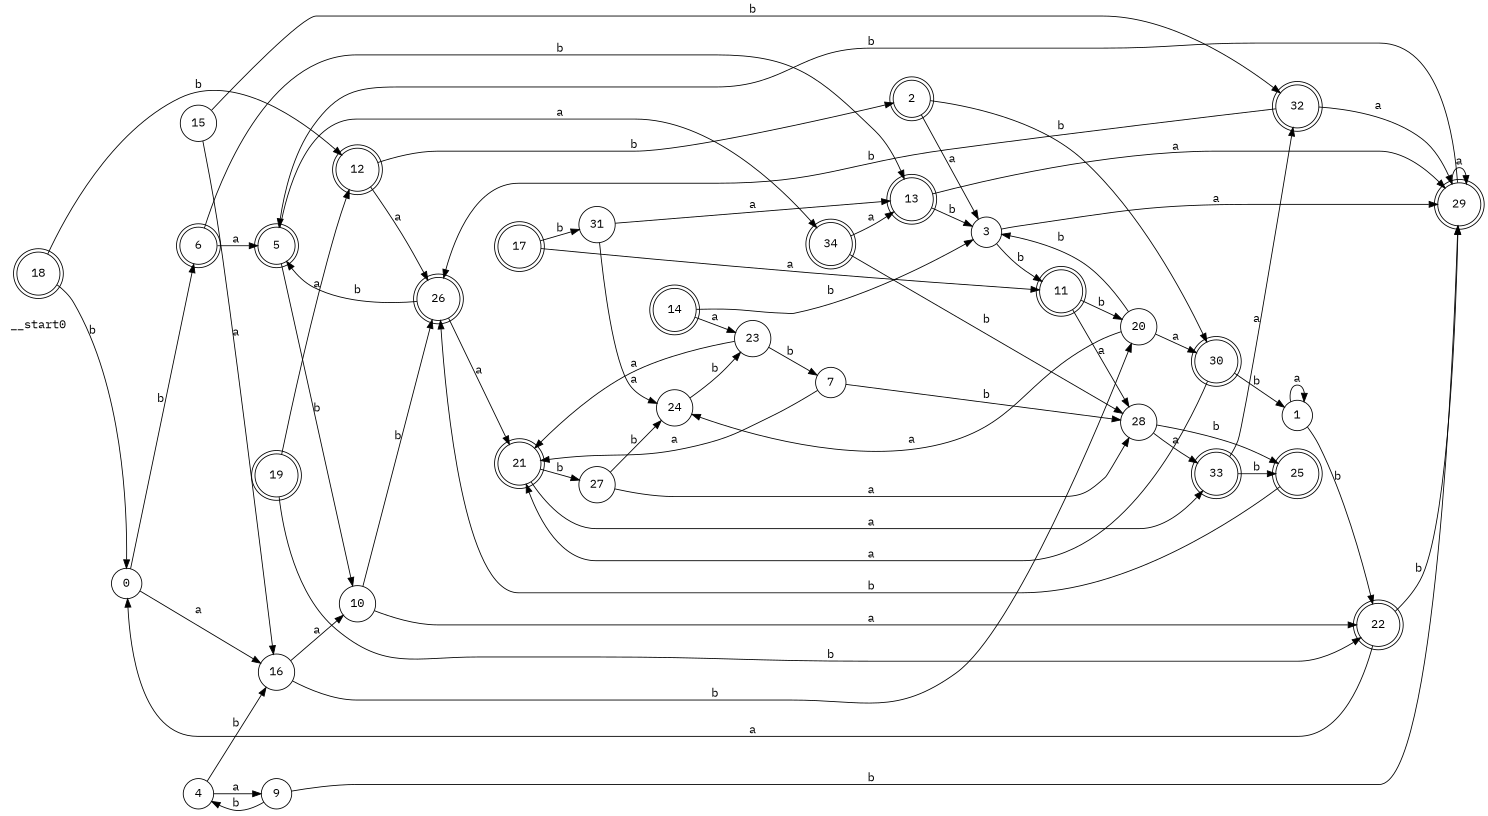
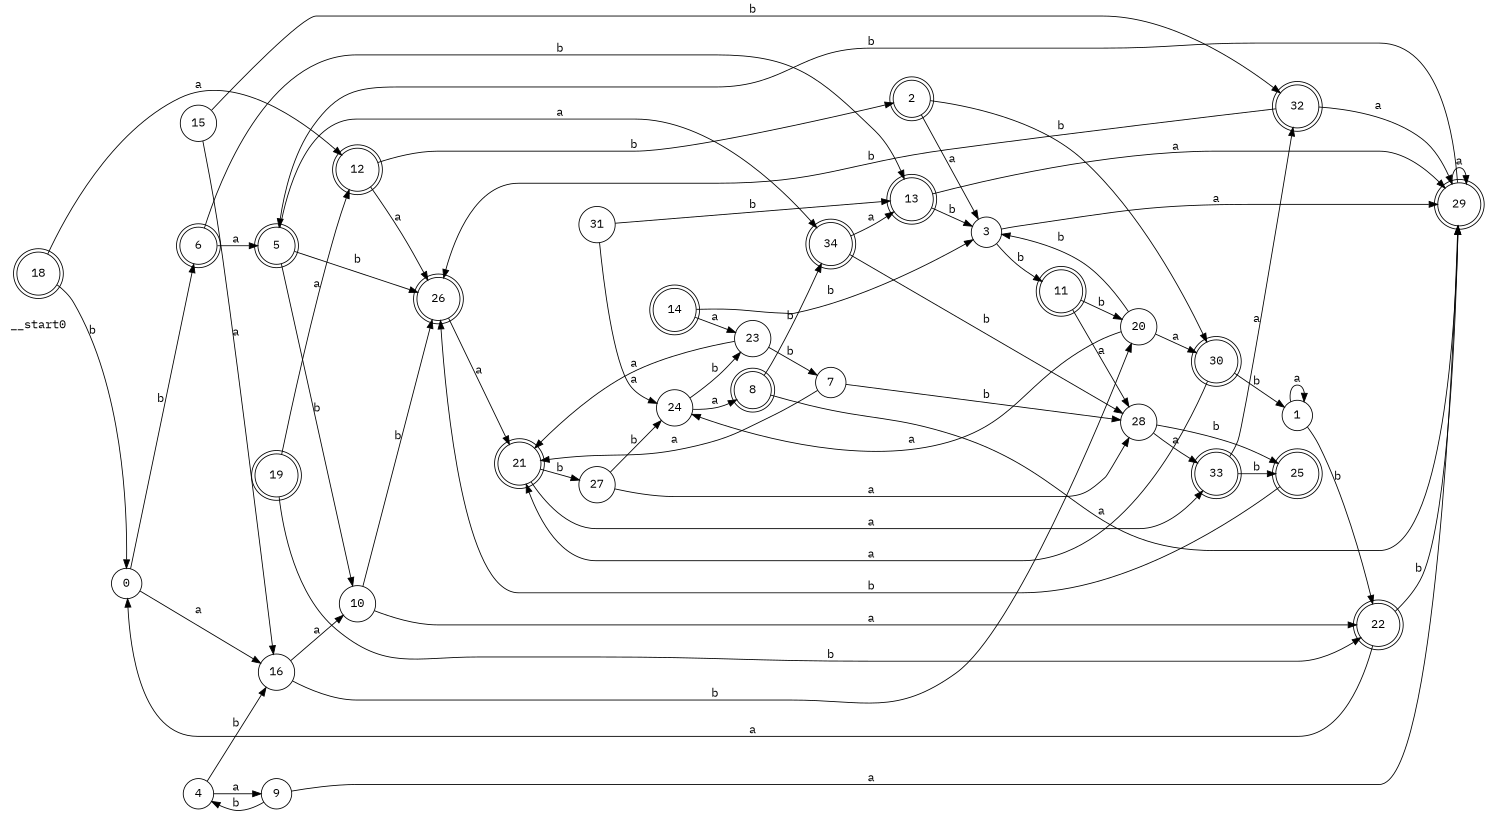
(198, 85) -> (198, 85)
(753, 205) -> (753, 205)
(519, 247) -> none
(350, 299) -> (352, 271)
none -> (753, 390)
(871, 778) -> (871, 778)
